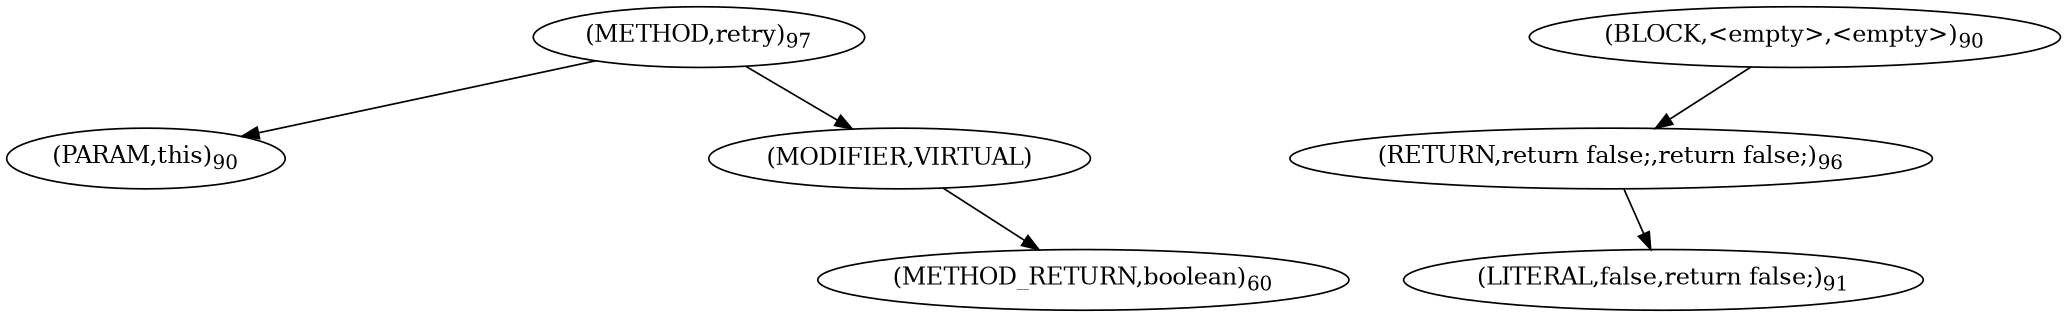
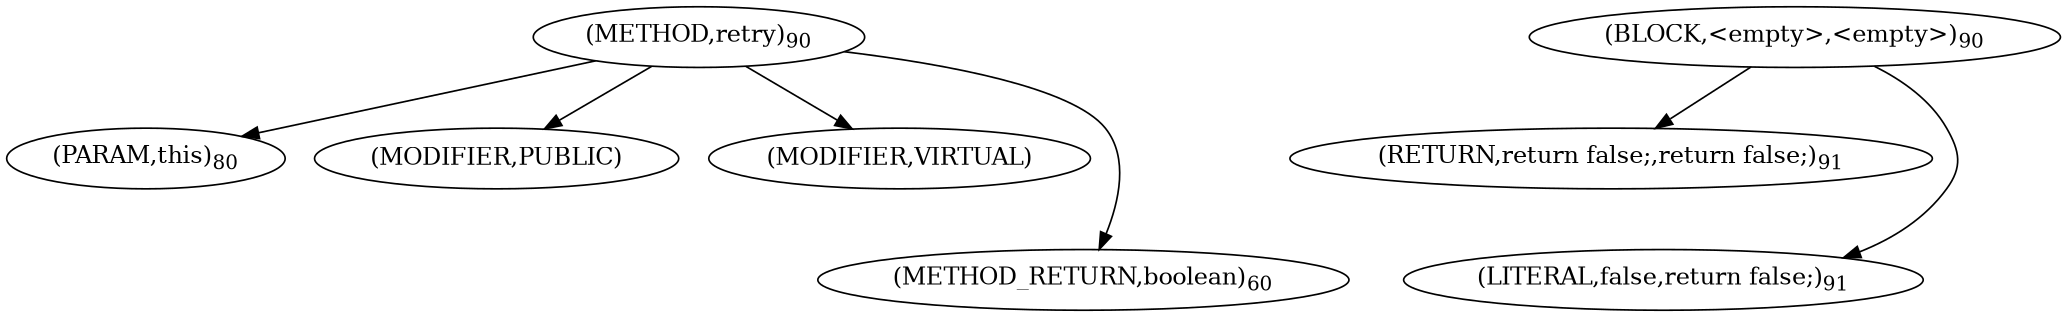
(799, 35) -> (799, 35)
(226, 156) -> (226, 156)
(1831, 156) -> (1831, 156)
none -> (497, 158)
(1634, 212) -> (1957, 165)
(984, 214) -> (1034, 89)
